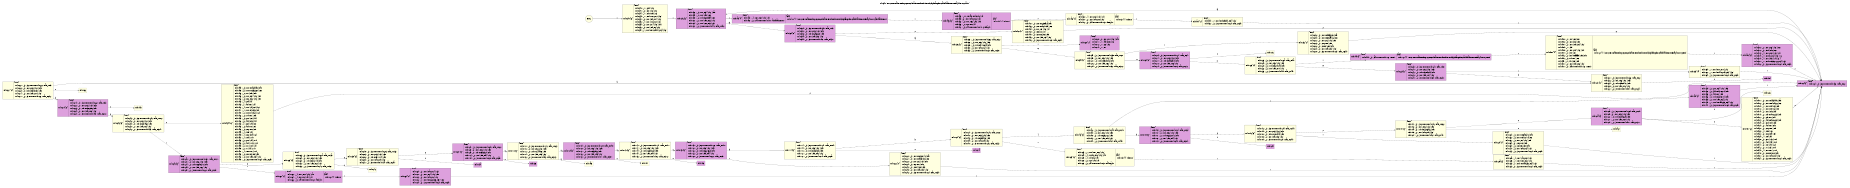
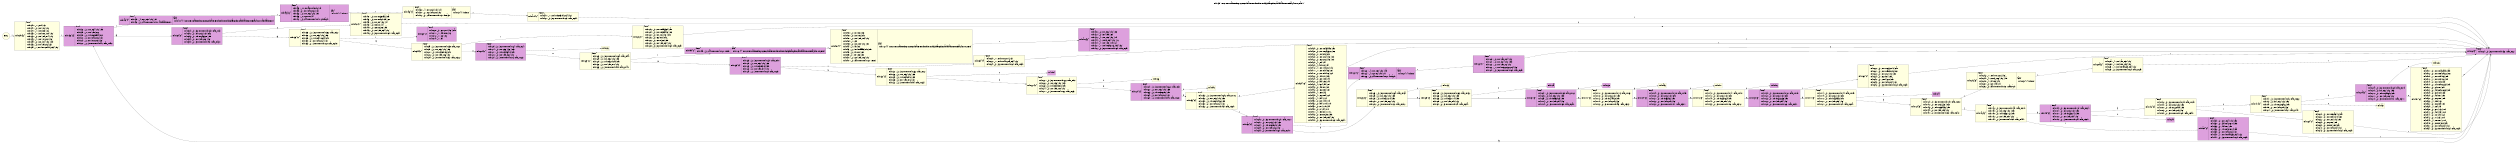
(822, 83) -> (976, 81)
